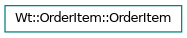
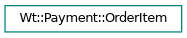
(93, 19) -> (93, 19)
